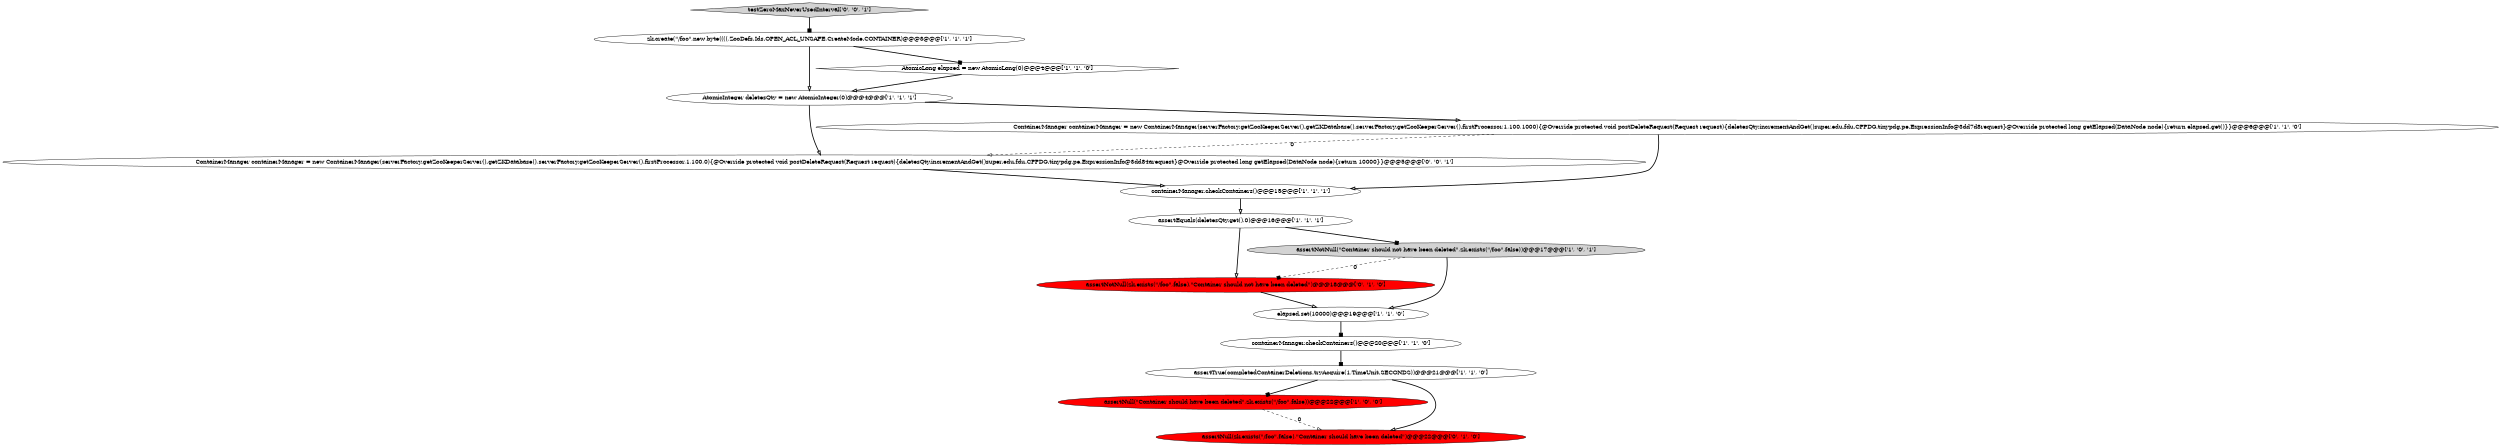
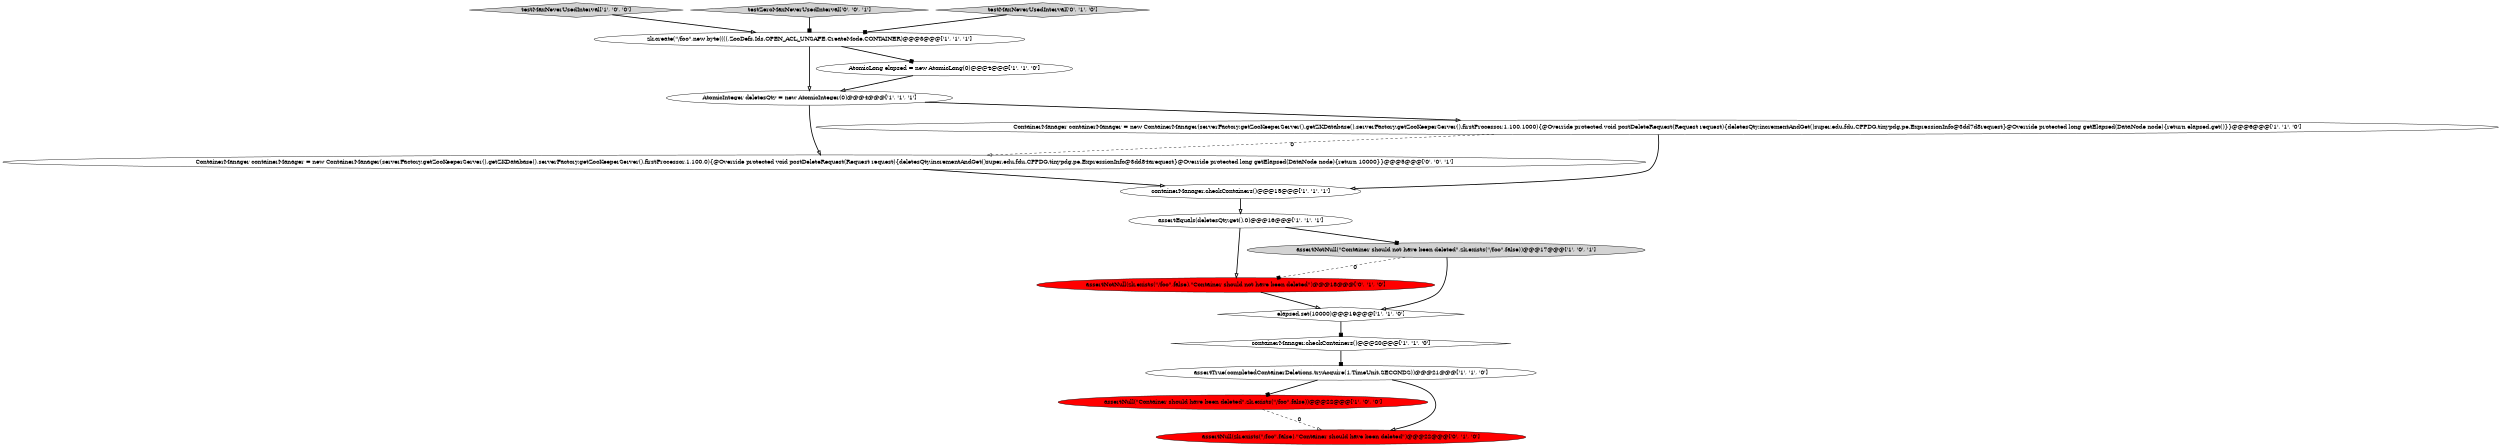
none -> (576, 10)
none -> (1043, 10)
(997, 69) -> (944, 69)
(1341, 314) -> (1341, 314)
(1341, 344) -> (1341, 344)
